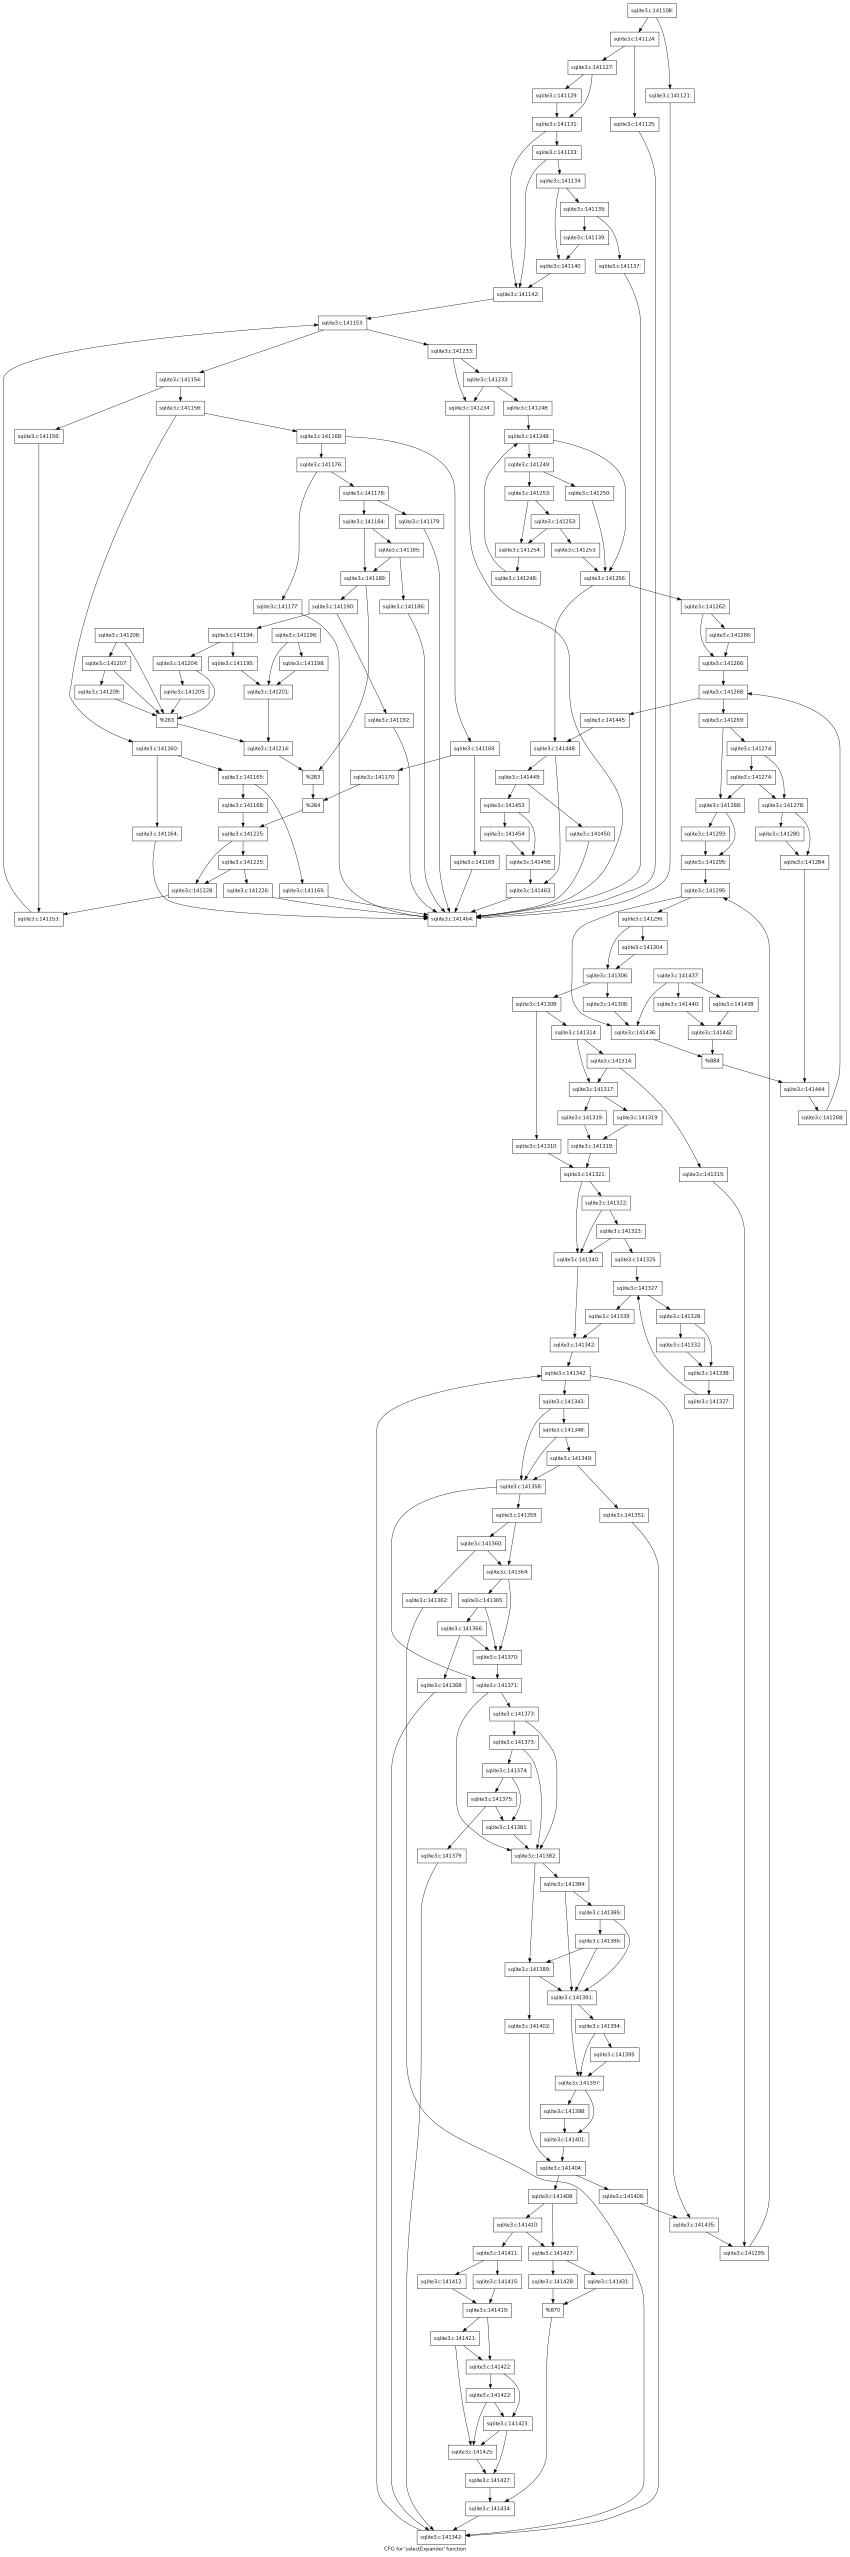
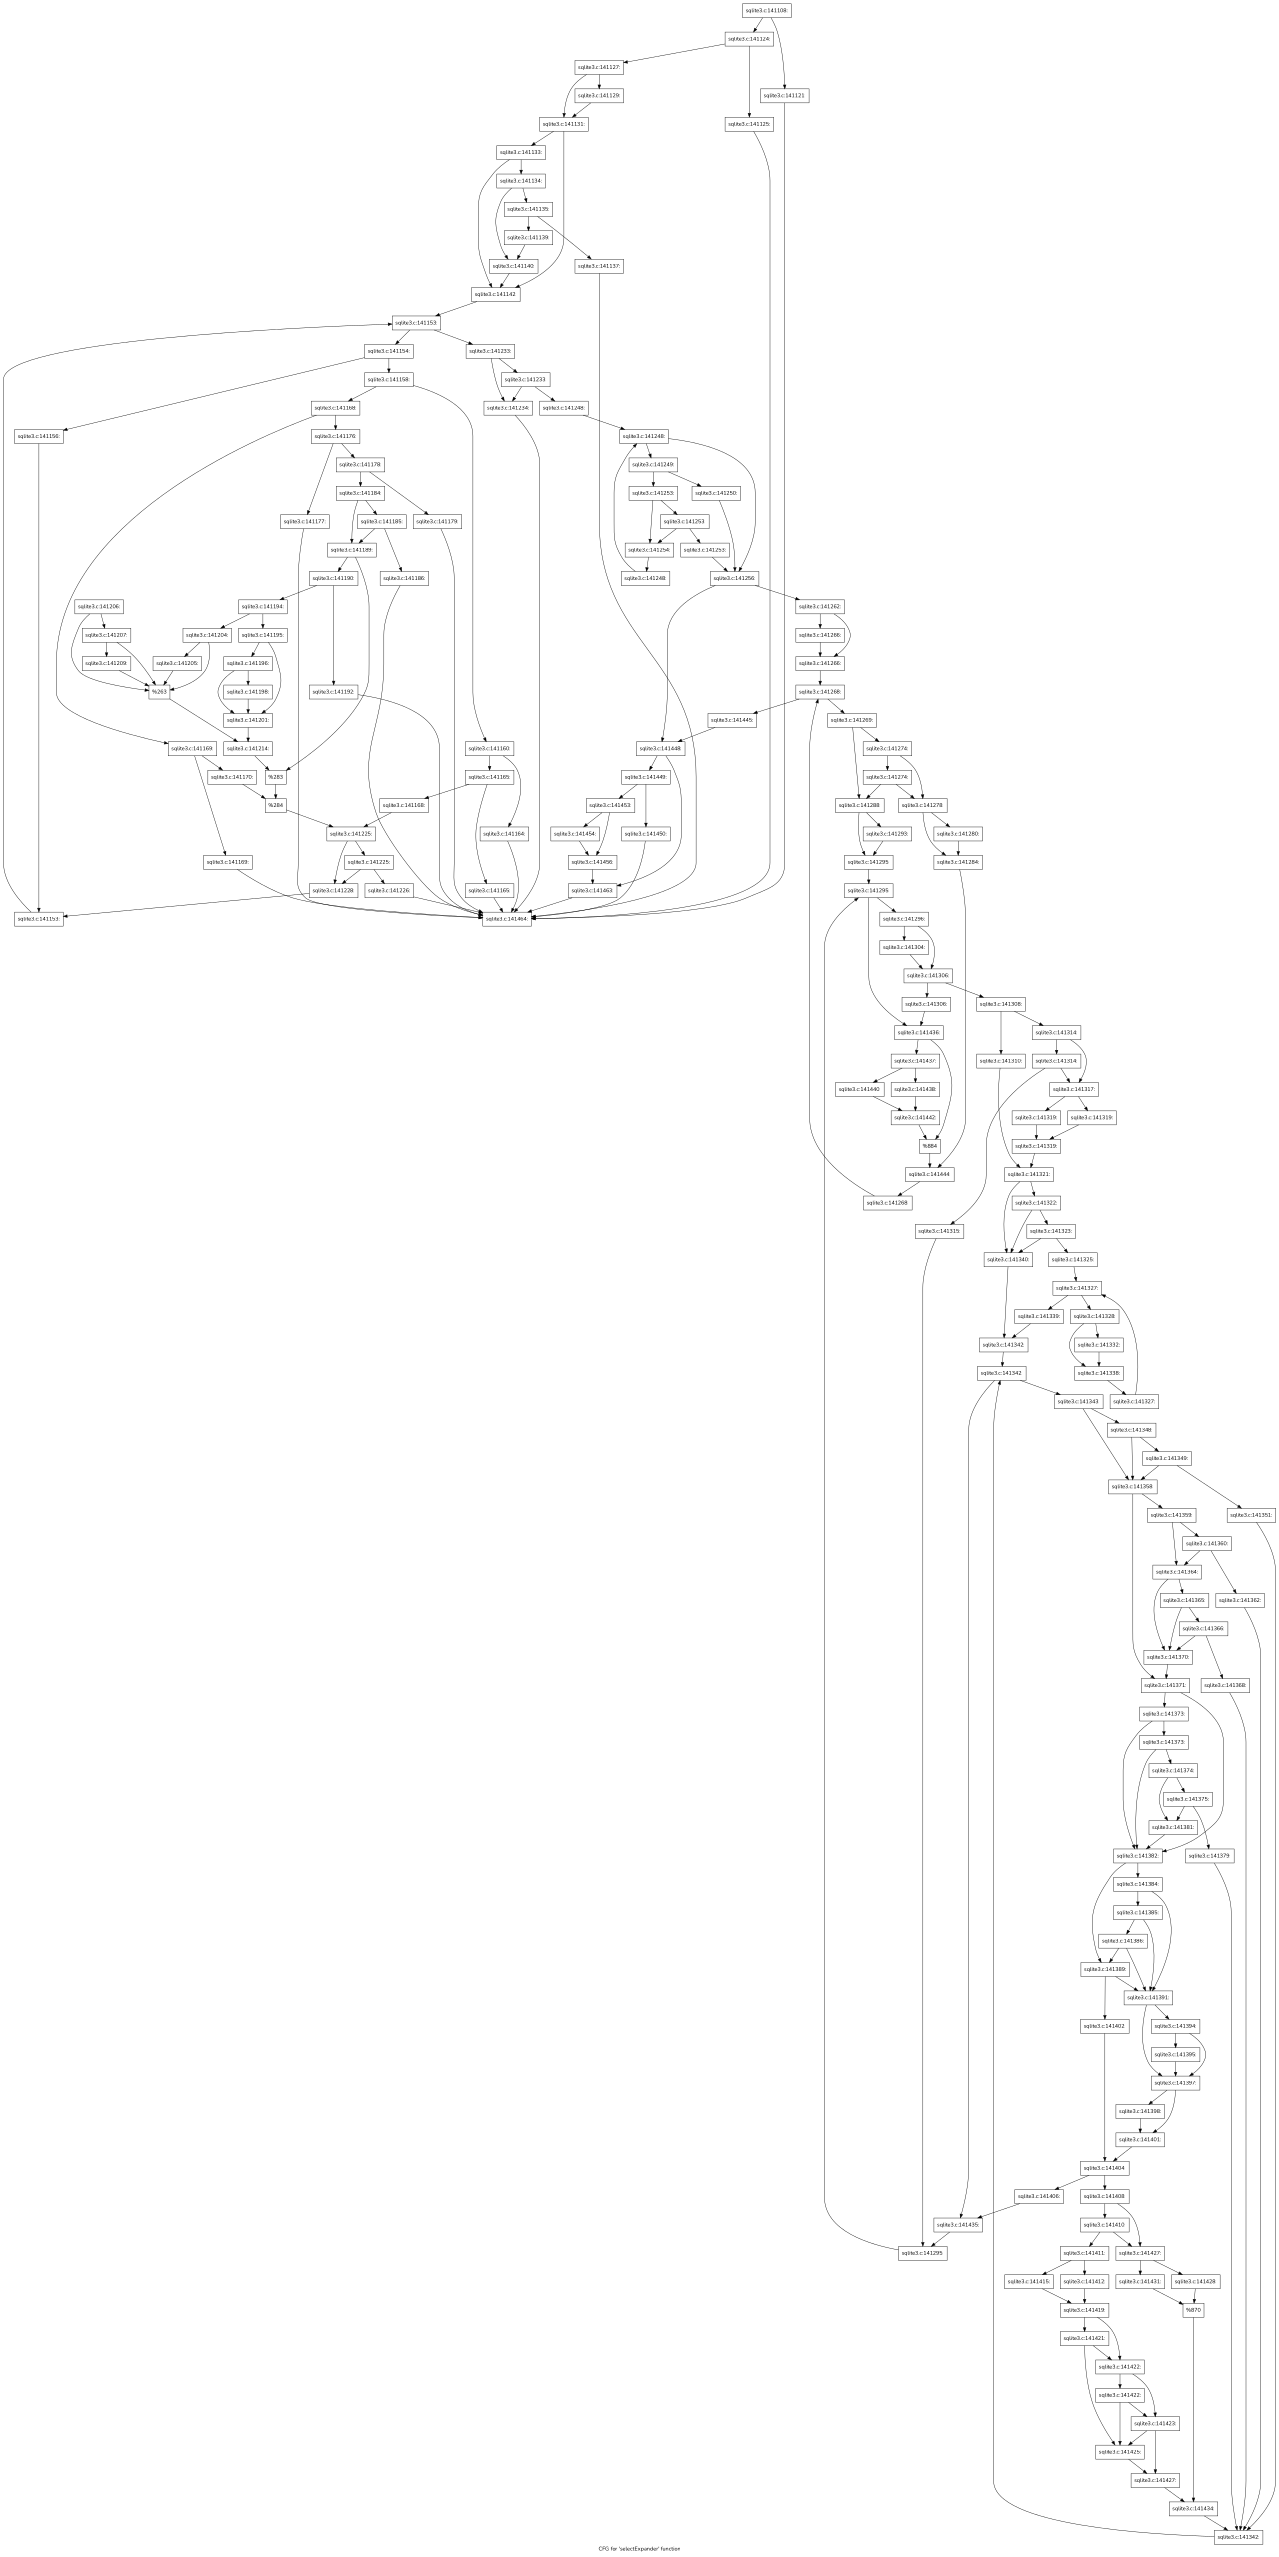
none -> (256, 648)
(649, 1000) -> (917, 1045)
